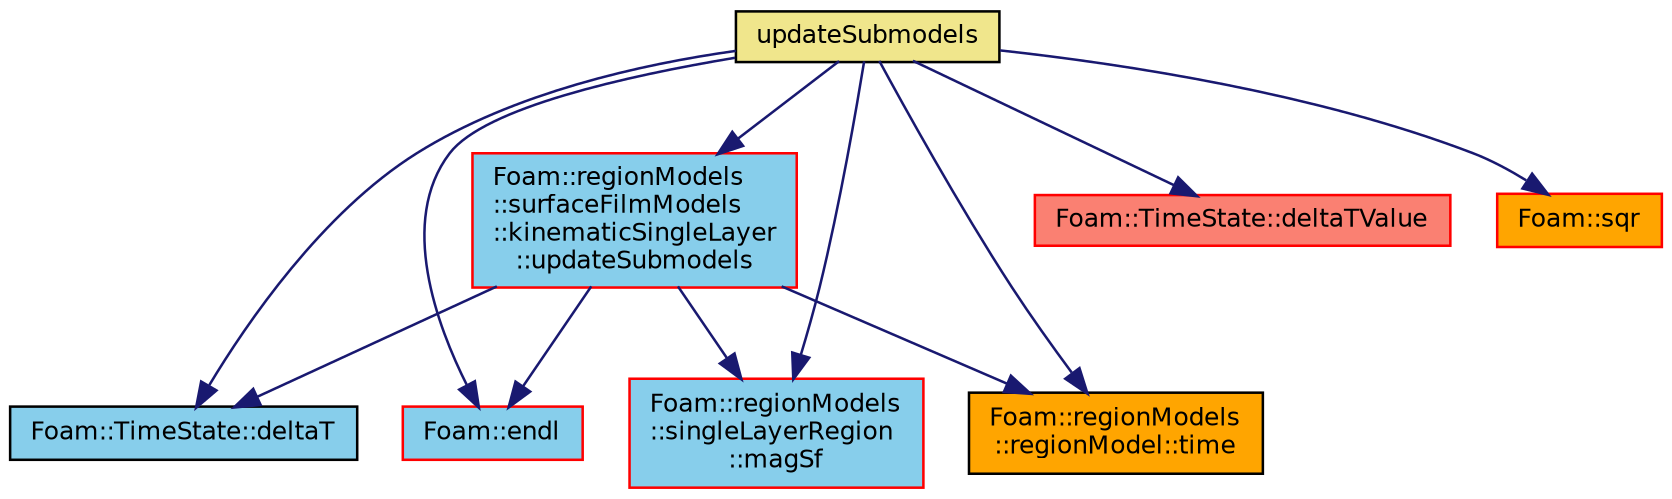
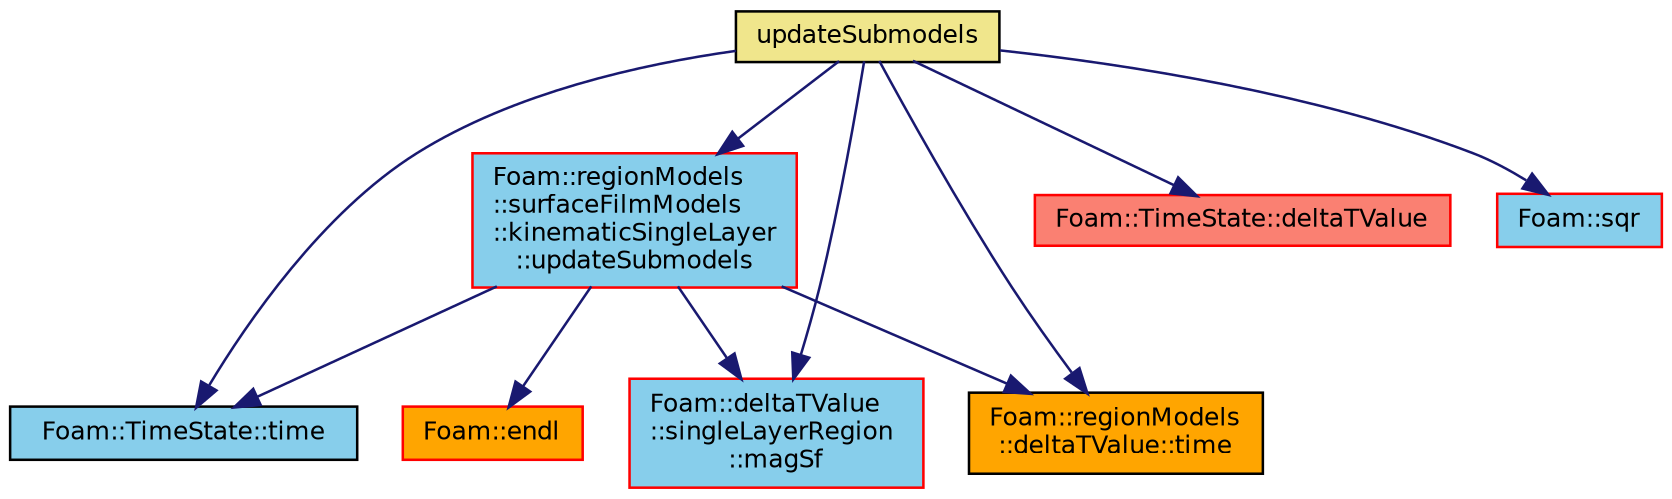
(452, 151) -> none
(1580, 220) -> (1580, 220)
(184, 433) -> (184, 433)
(493, 433) -> (493, 433)
(776, 433) -> (776, 433)
(1116, 433) -> (1116, 433)
